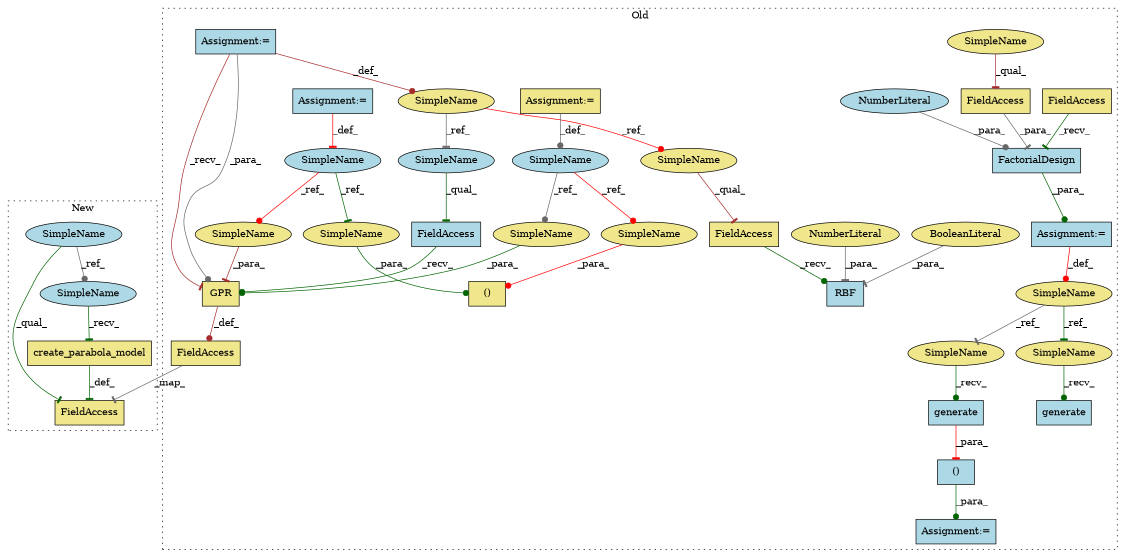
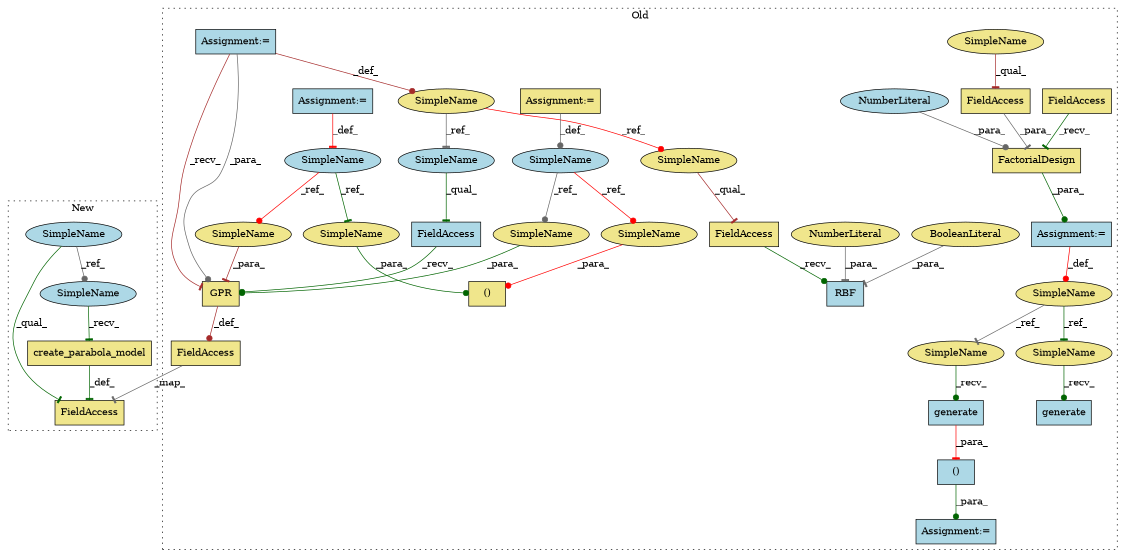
(1037, 161) -> (1037, 161)
